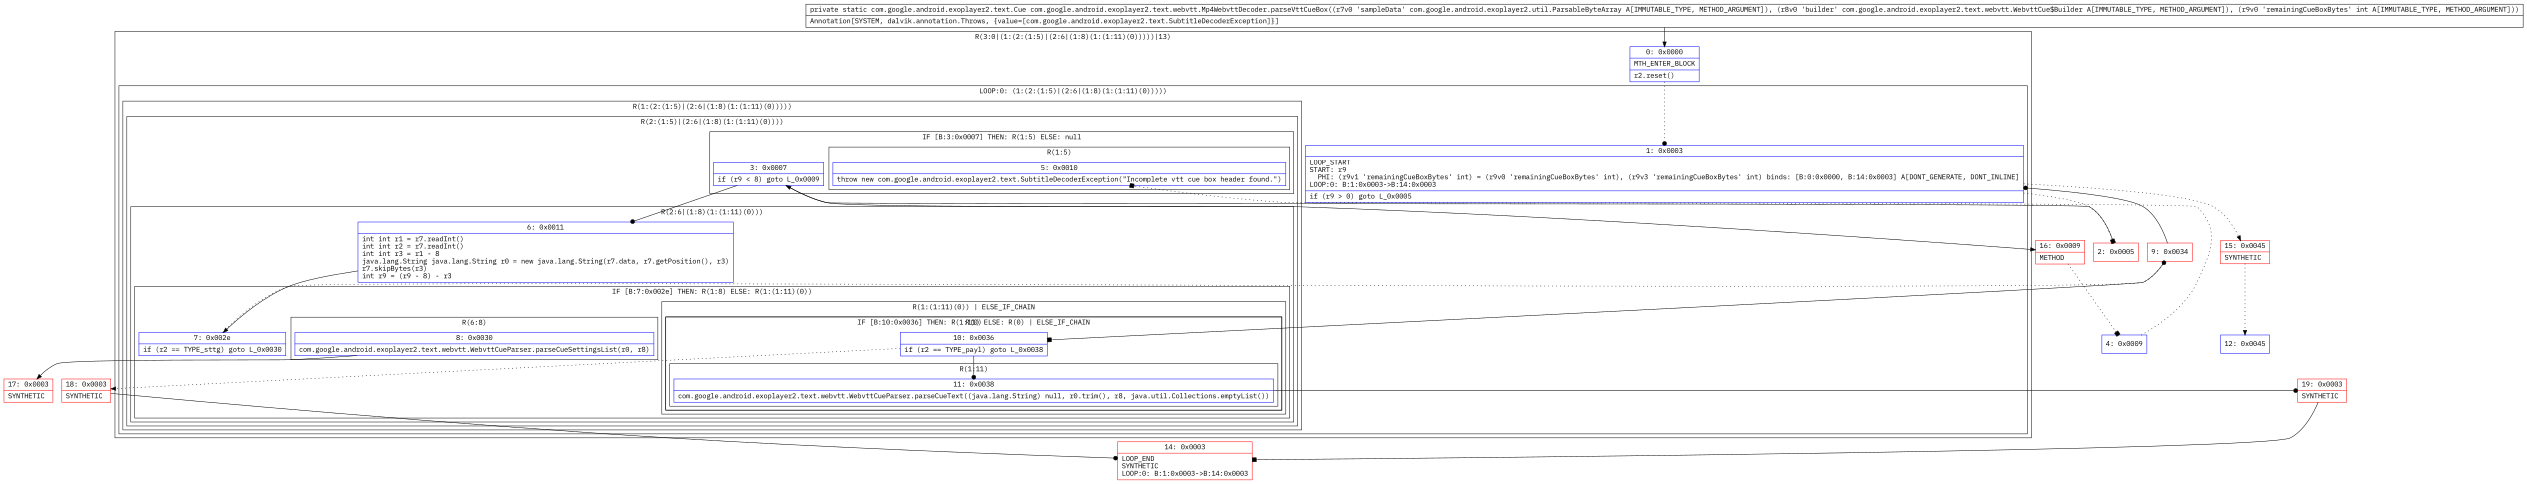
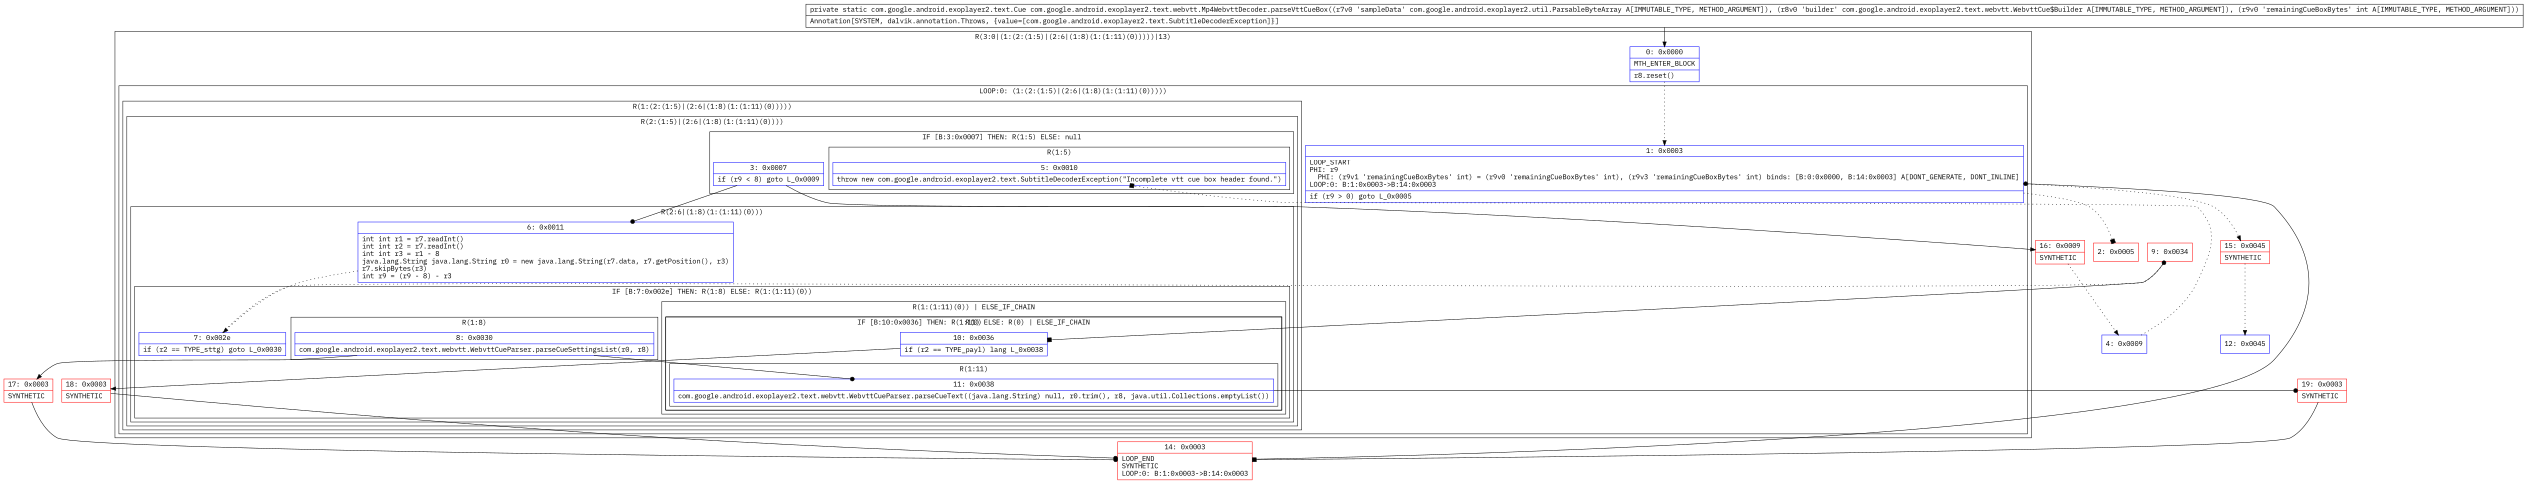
(1654, 76) -> (1654, 76)
(1665, 111) -> (1665, 111)
(1330, 170) -> (1326, 170)
(2108, 197) -> (1977, 424)
(1124, 204) -> none
(2052, 258) -> (2058, 258)
(300, 282) -> (300, 282)
(2092, 297) -> (2092, 297)
(474, 323) -> (474, 323)
(974, 350) -> (974, 350)
(974, 367) -> (722, 367)
(508, 368) -> (508, 368)
none -> (563, 454)
